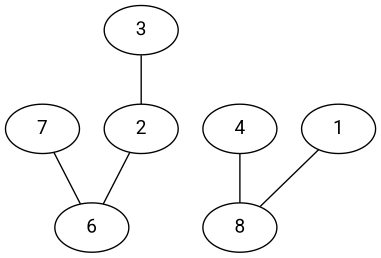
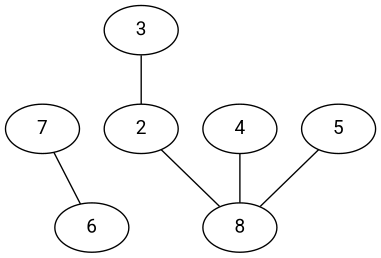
(339, 129) -> (339, 129)
(116, 178) -> (190, 178)
